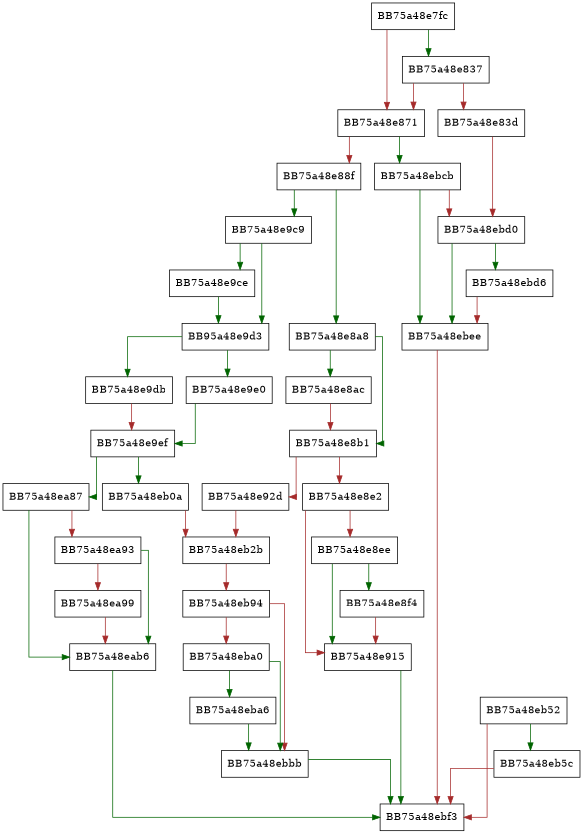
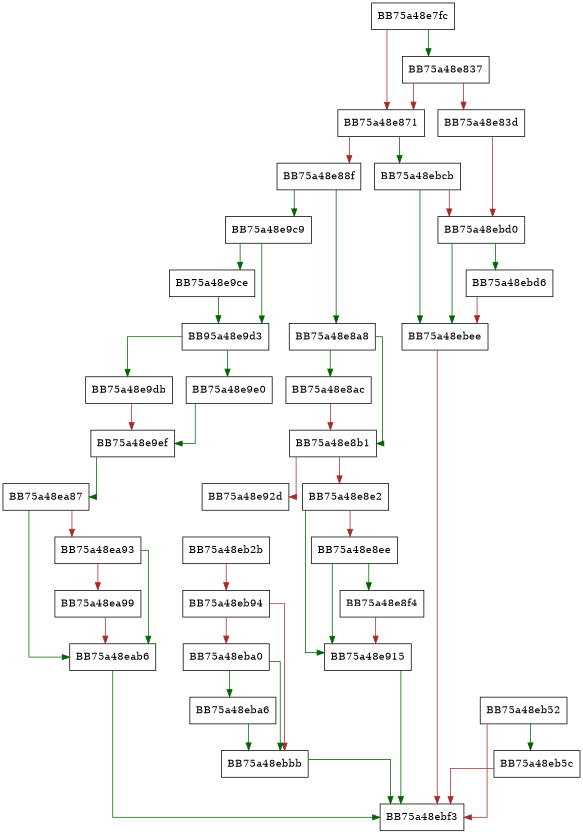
(145, 497) -> none
(236, 520) -> none
(305, 587) -> (305, 587)
